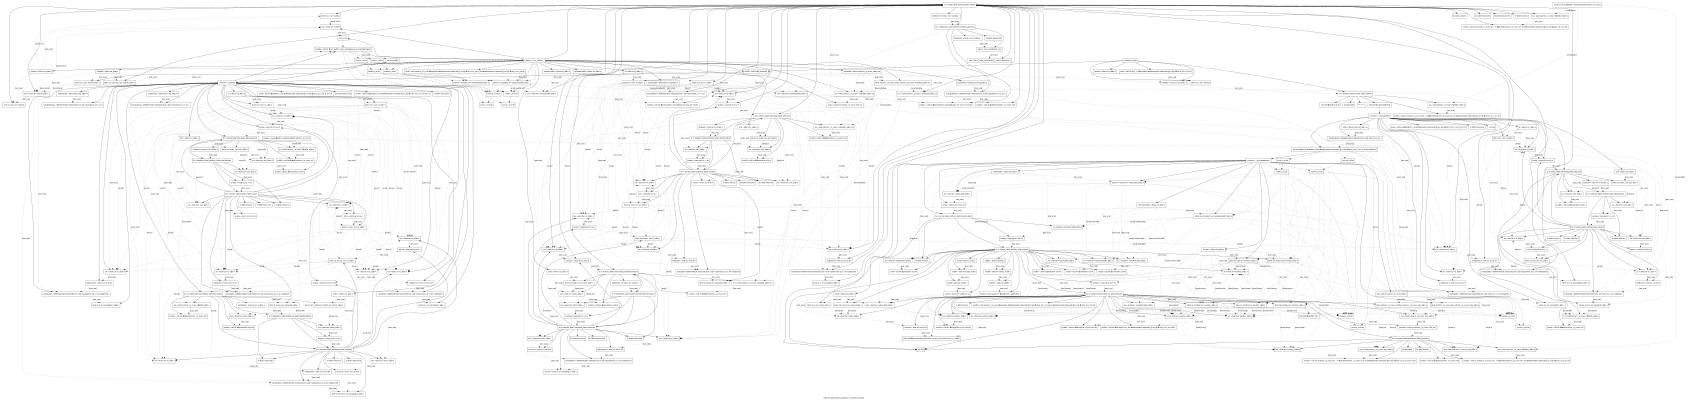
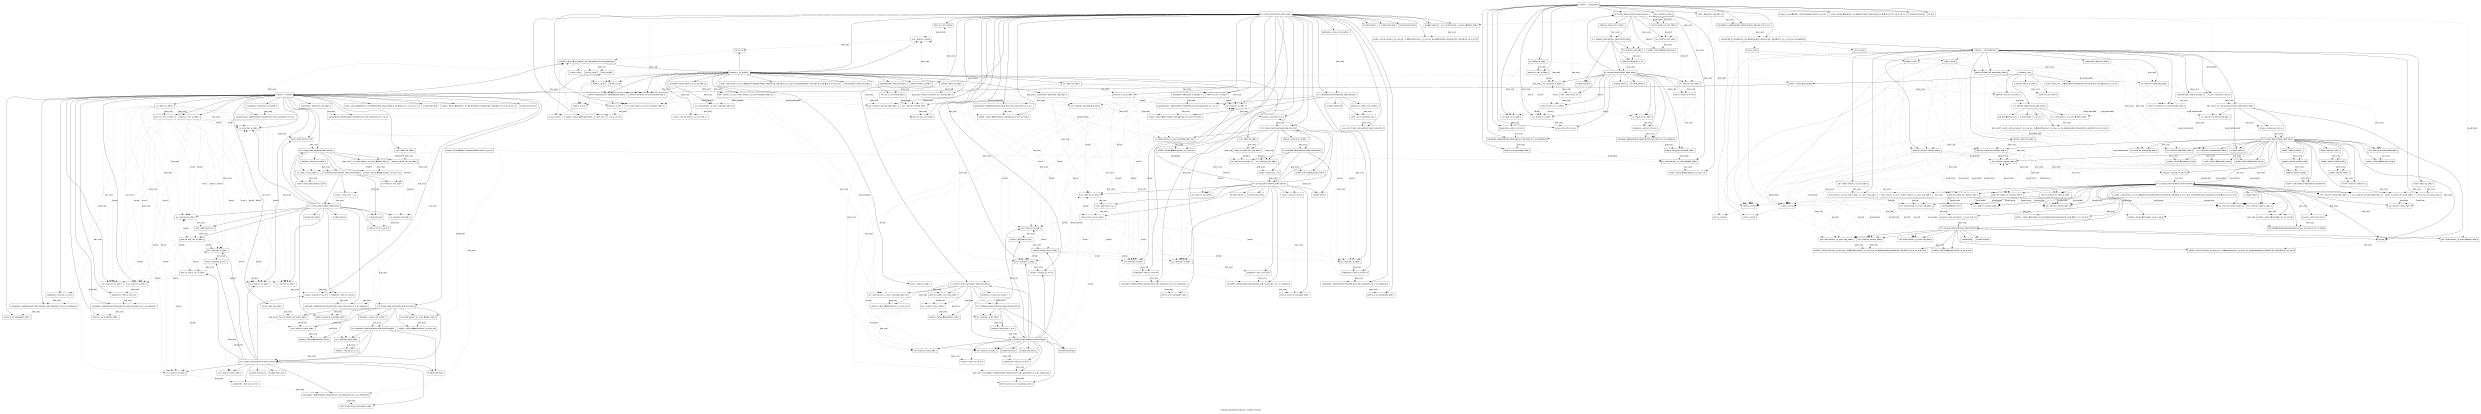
(1331, 15) -> (1371, 171)
(1380, 105) -> none
(348, 372) -> none
